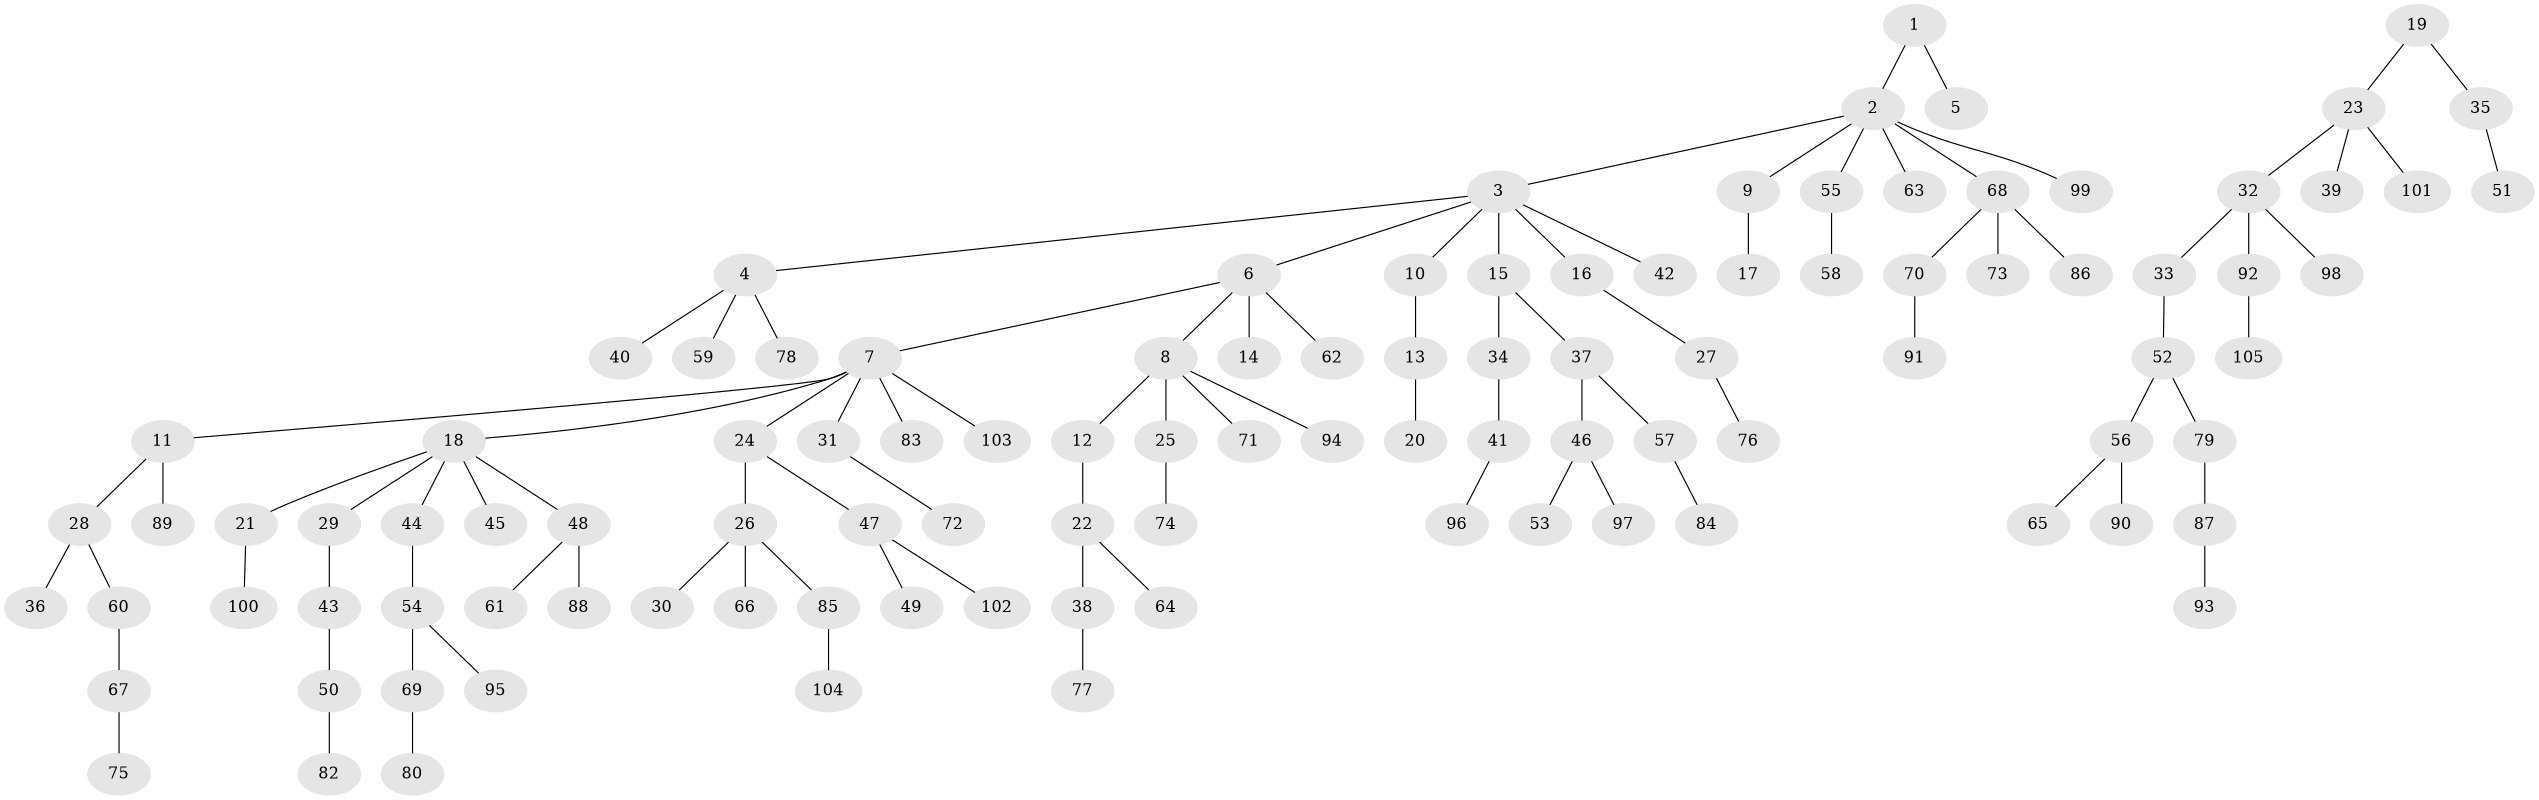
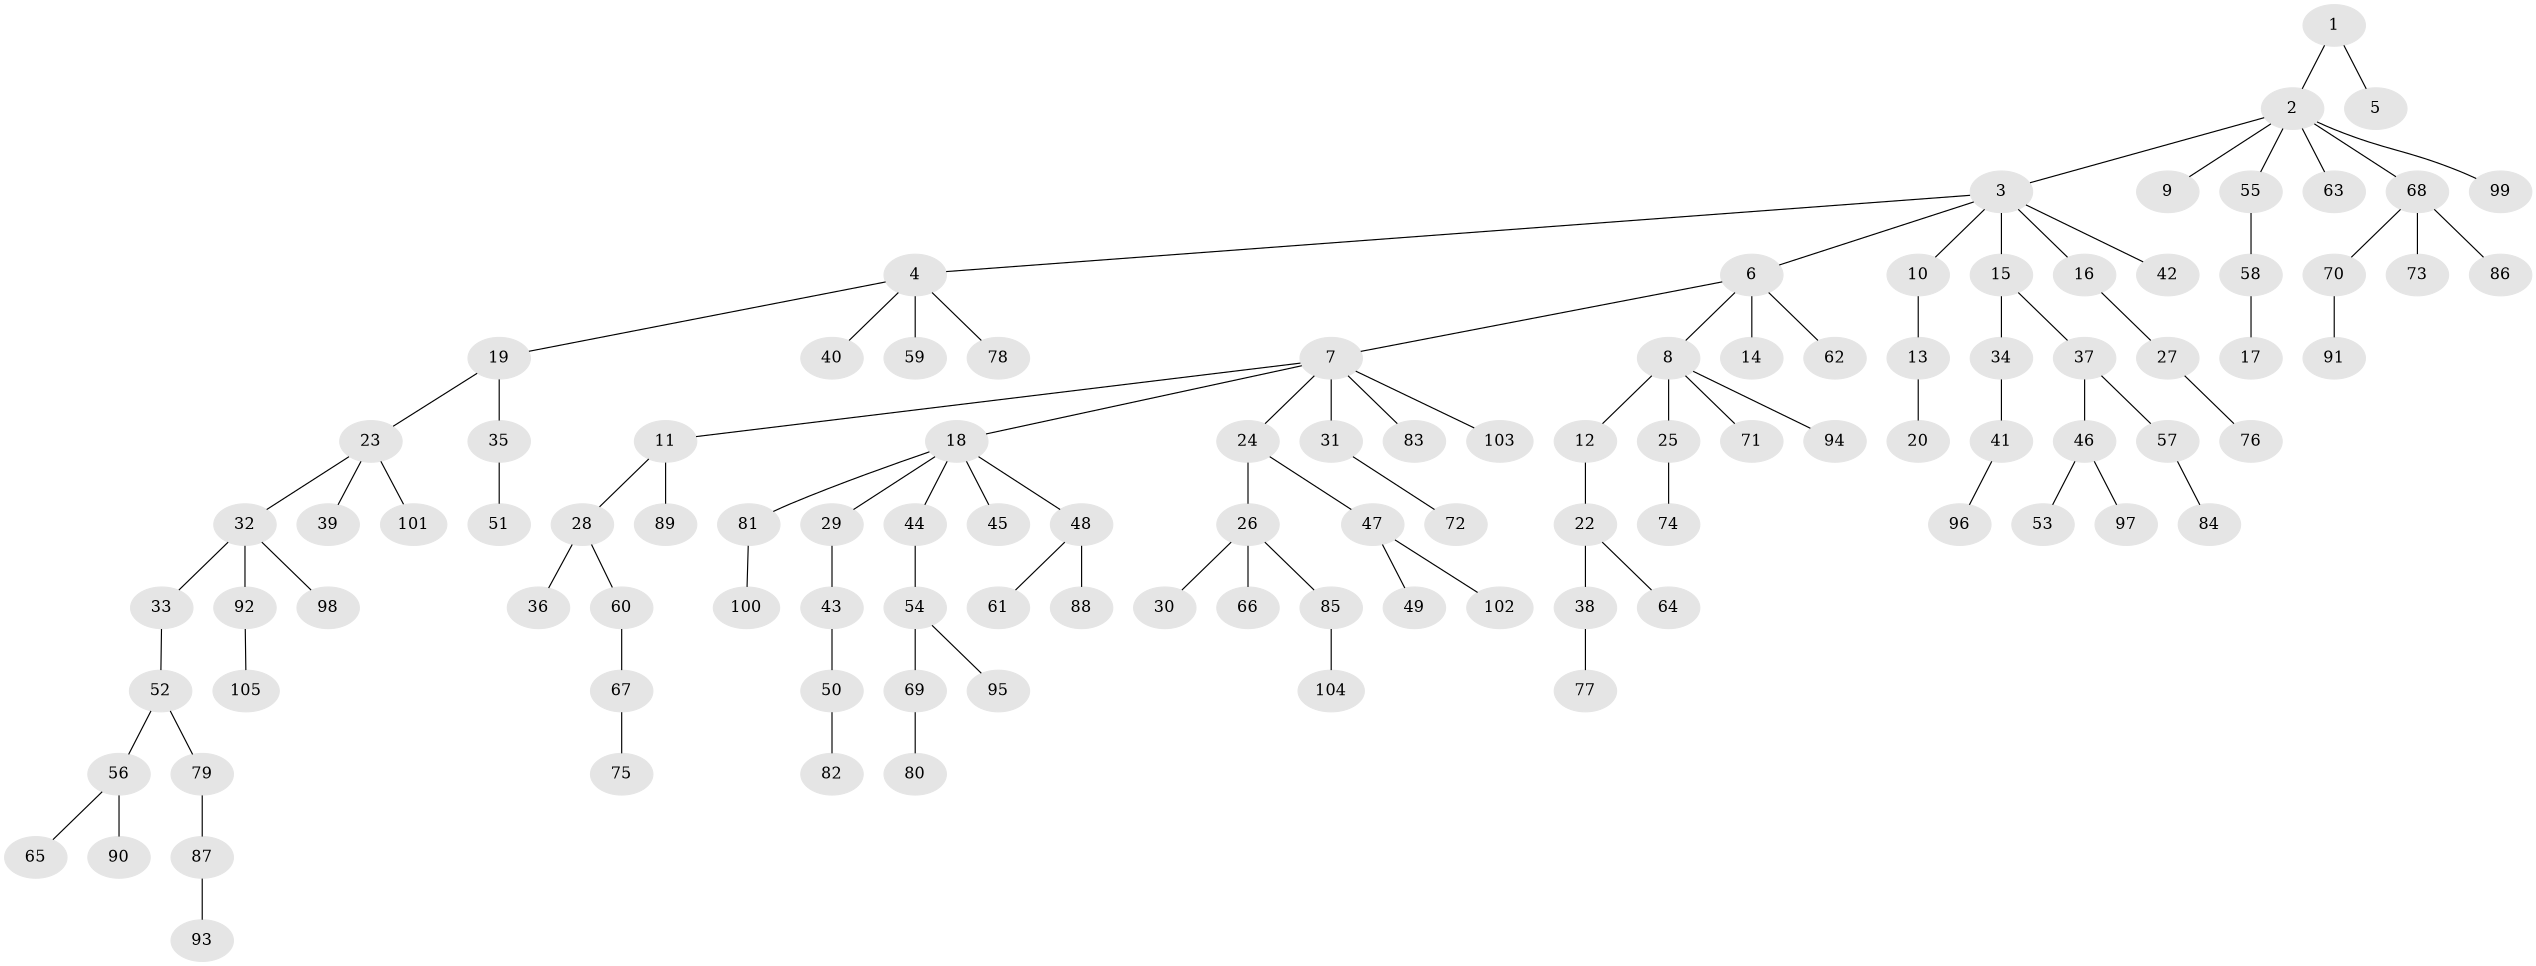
(1748, 234) -> (2251, 317)
none -> (707, 317)
(246, 525) -> (749, 525)
